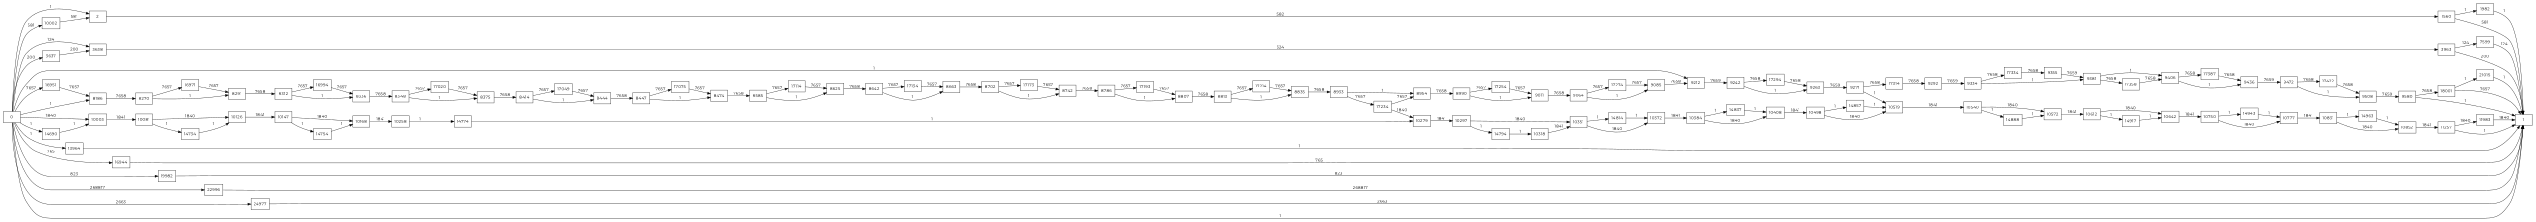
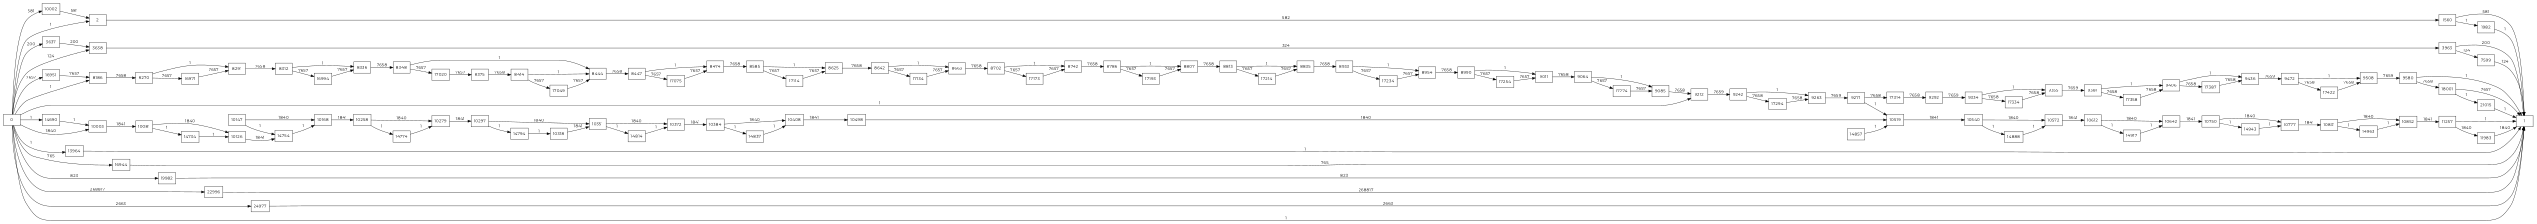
(2031, 83) -> (2012, 90)
(441, 100) -> (499, 60)
(1834, 109) -> none
(1401, 113) -> (400, 121)
(259, 117) -> (259, 141)
